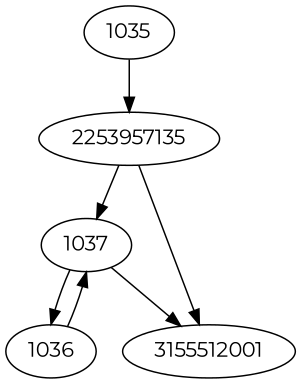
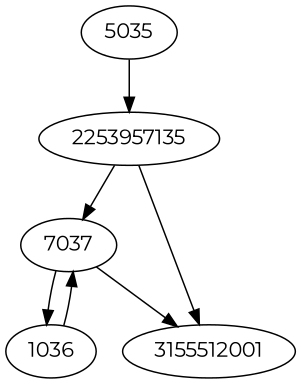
(129, 32) -> (129, 32)
(86, 245) -> (69, 245)
